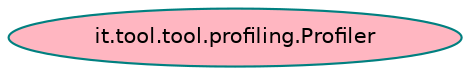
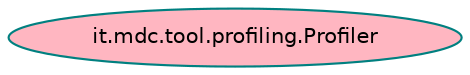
(235, 38) -> (235, 38)
